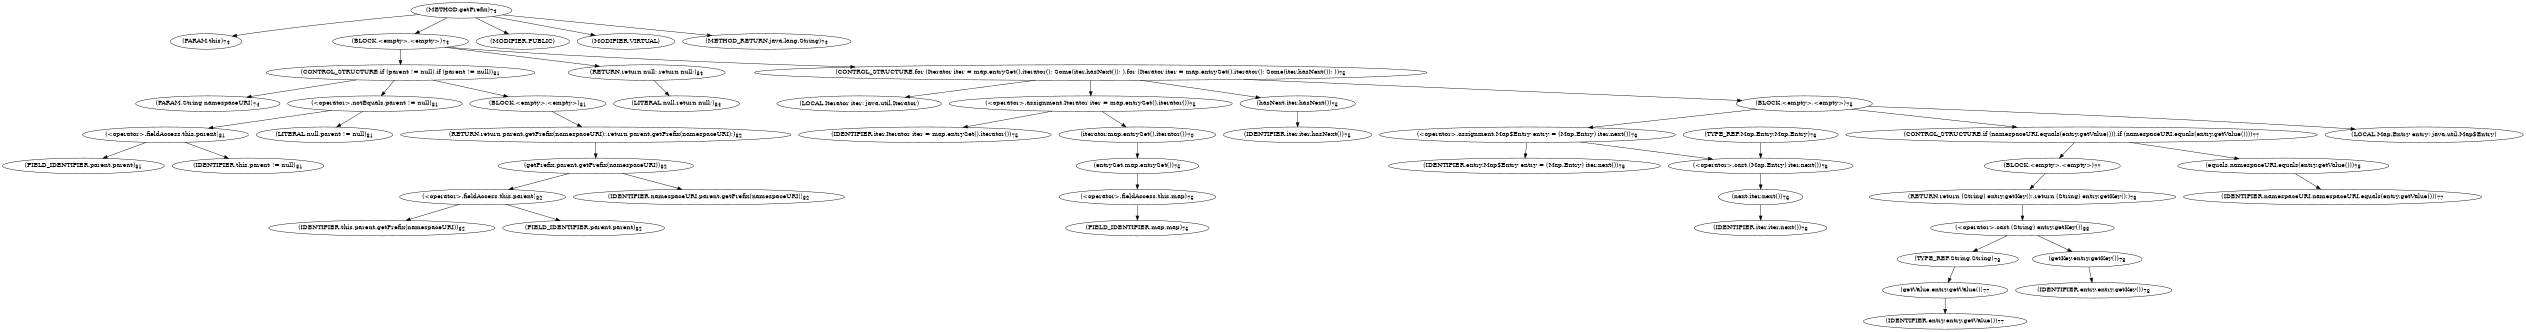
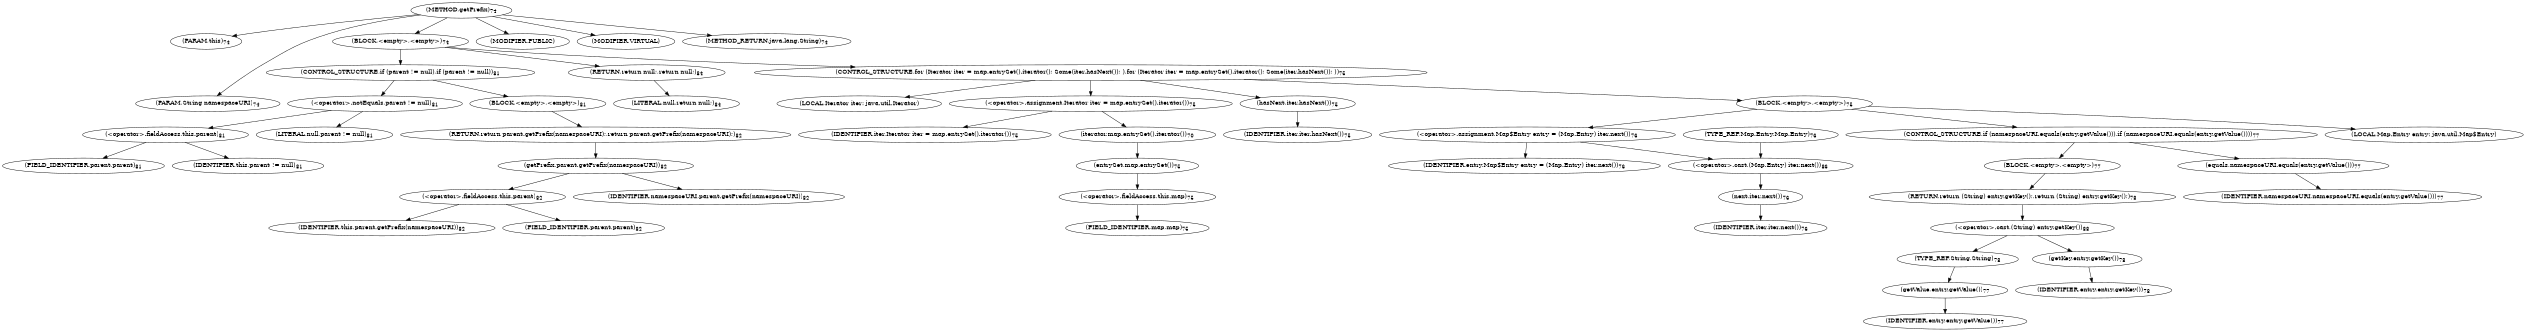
(304, 88) -> (314, 38)
(1825, 165) -> (1825, 165)
(2358, 165) -> (2358, 165)
